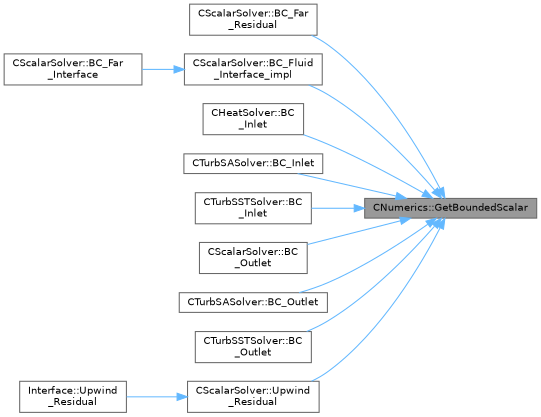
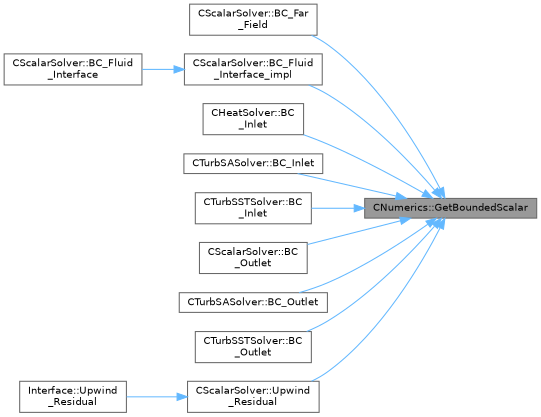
(253, 20) -> (253, 20)
(73, 69) -> (73, 69)
